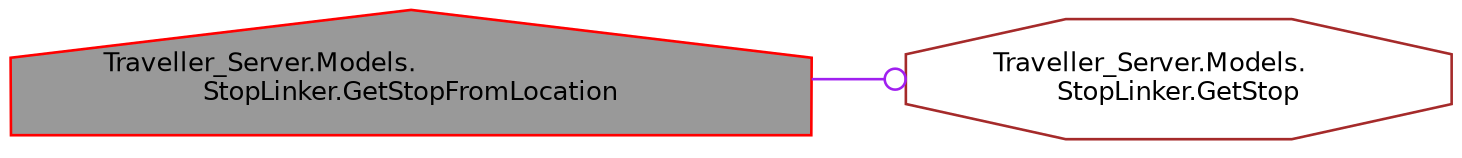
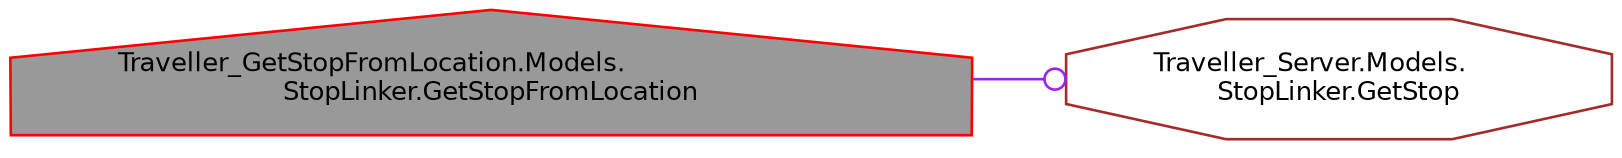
(411, 79) -> (491, 79)
